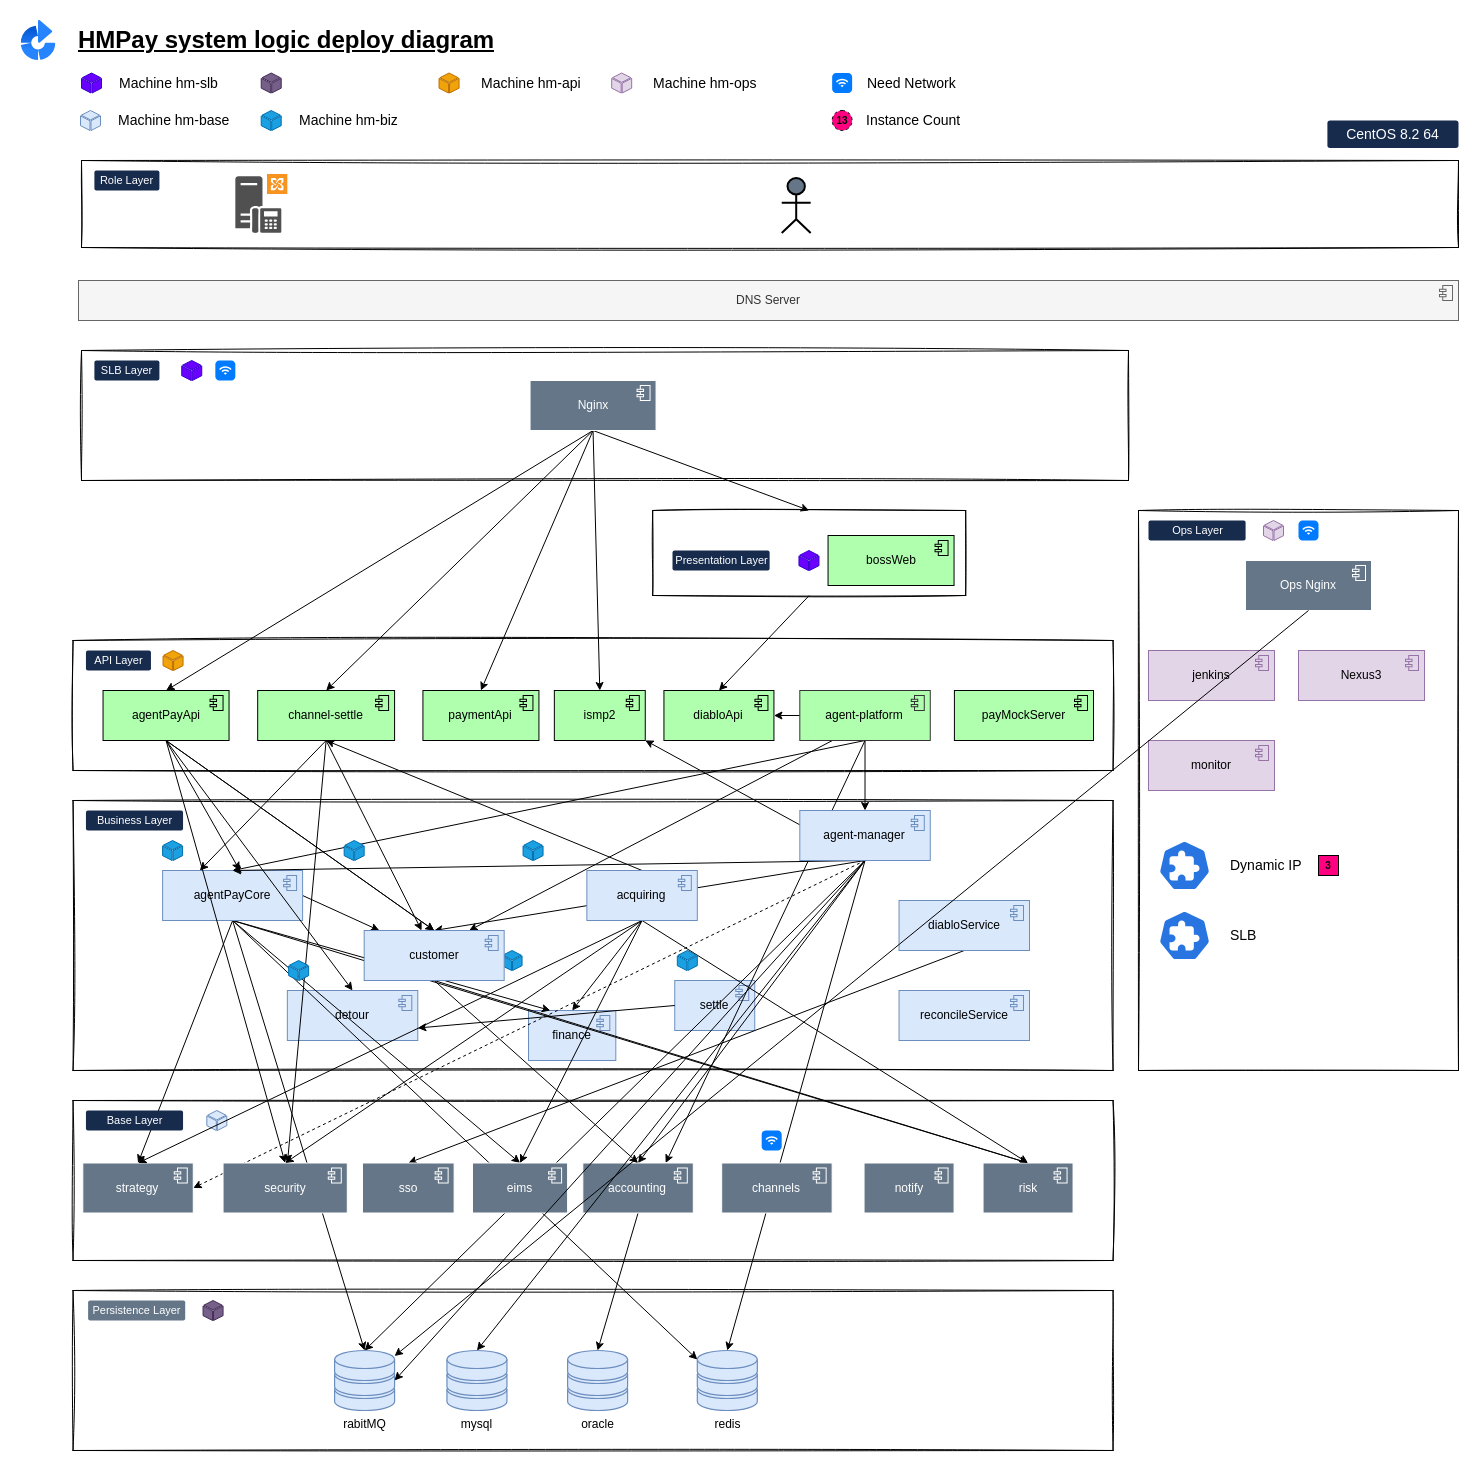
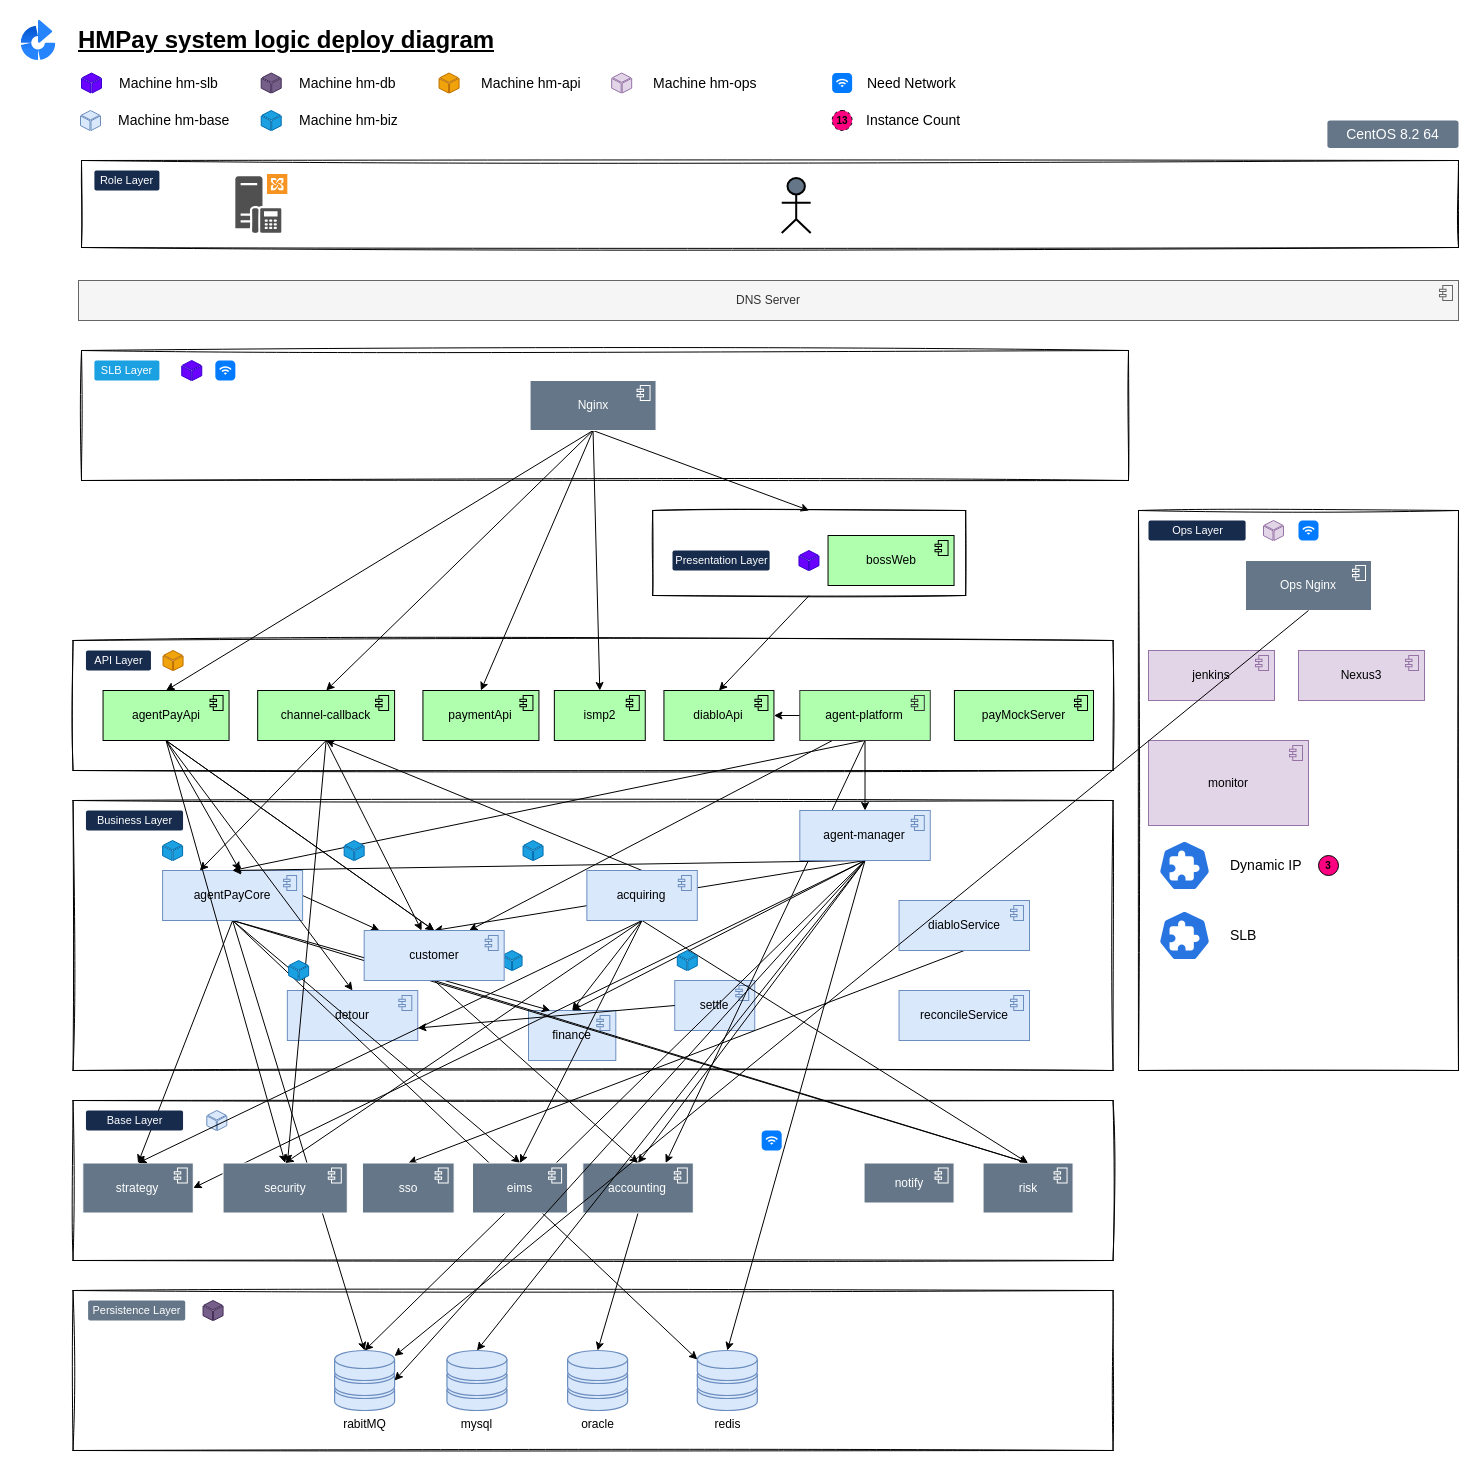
none -> (353, 83)
(1393, 134) -> (1393, 134)
(127, 371) -> (127, 371)
(326, 716) -> (326, 716)
(674, 756) -> (767, 911)
(1212, 766) -> (1229, 783)
(1329, 866) -> (1329, 866)
(689, 947) -> (689, 947)
(777, 1188) -> none
(909, 1188) -> (909, 1183)
